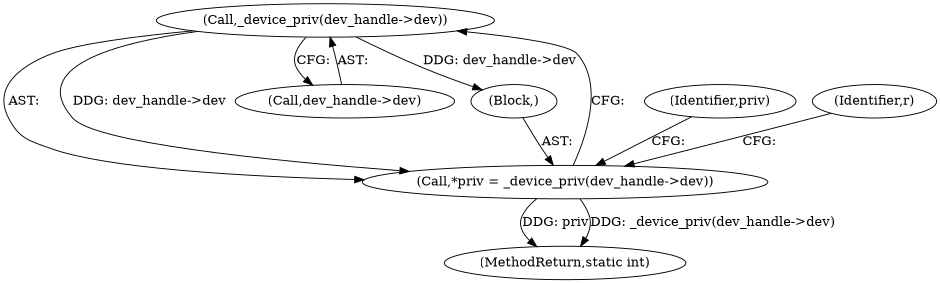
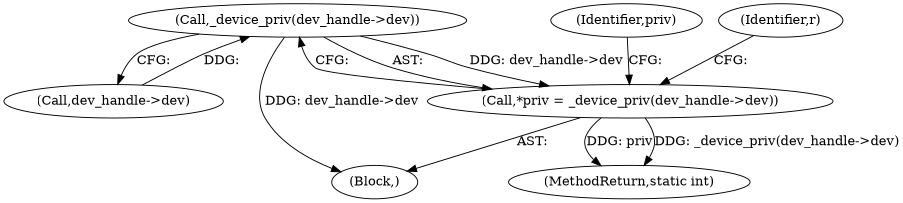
(355, 61) -> (224, 61)
(535, 138) -> (498, 143)
